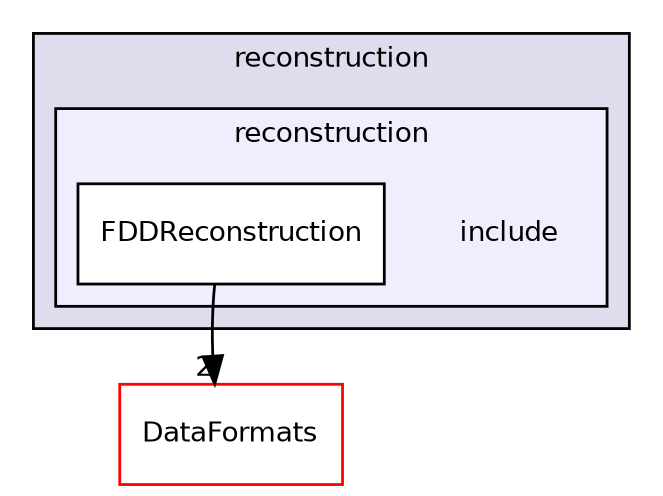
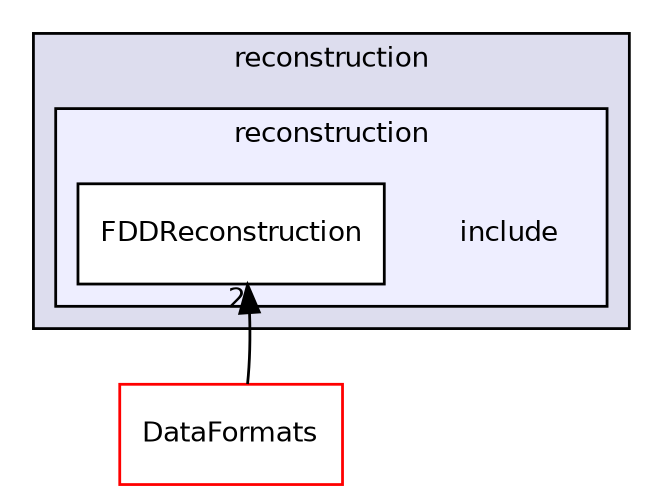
(213, 320) -> (250, 348)
